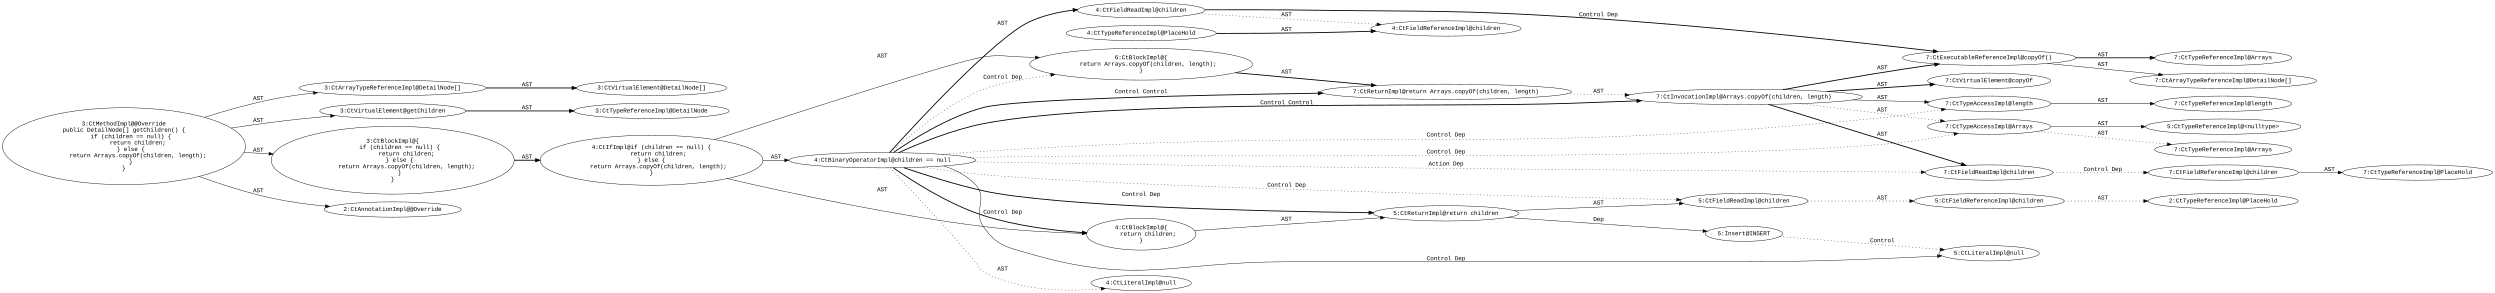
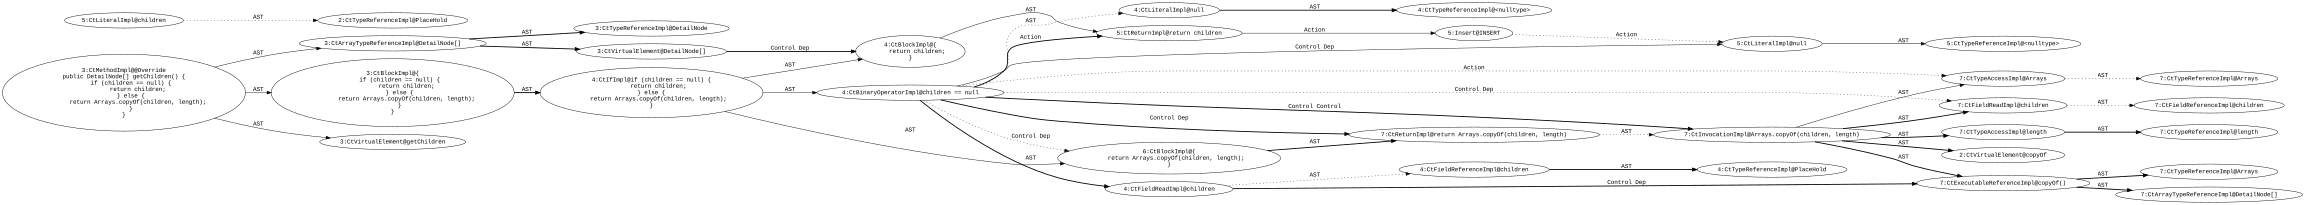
none -> (1474, 10)
(1294, 33) -> (1621, 170)
(2103, 69) -> (2102, 189)
(1989, 81) -> (2003, 155)
(1141, 92) -> (1169, 118)
(1889, 101) -> (1913, 137)
(2101, 104) -> (2101, 132)
(518, 111) -> (525, 36)
(1870, 112) -> (1877, 104)
(2096, 127) -> (1872, 44)
(1443, 140) -> none
(1446, 152) -> (1474, 68)
(1446, 164) -> (1474, 89)
(2103, 169) -> (2103, 102)
(2418, 173) -> none
(1141, 194) -> (1031, 37)
(1744, 201) -> none
(1989, 201) -> (124, 20)
(393, 210) -> none
(983, 215) -> (789, 51)
(1598, 220) -> (1315, 30)
(1882, 241) -> (1626, 35)
